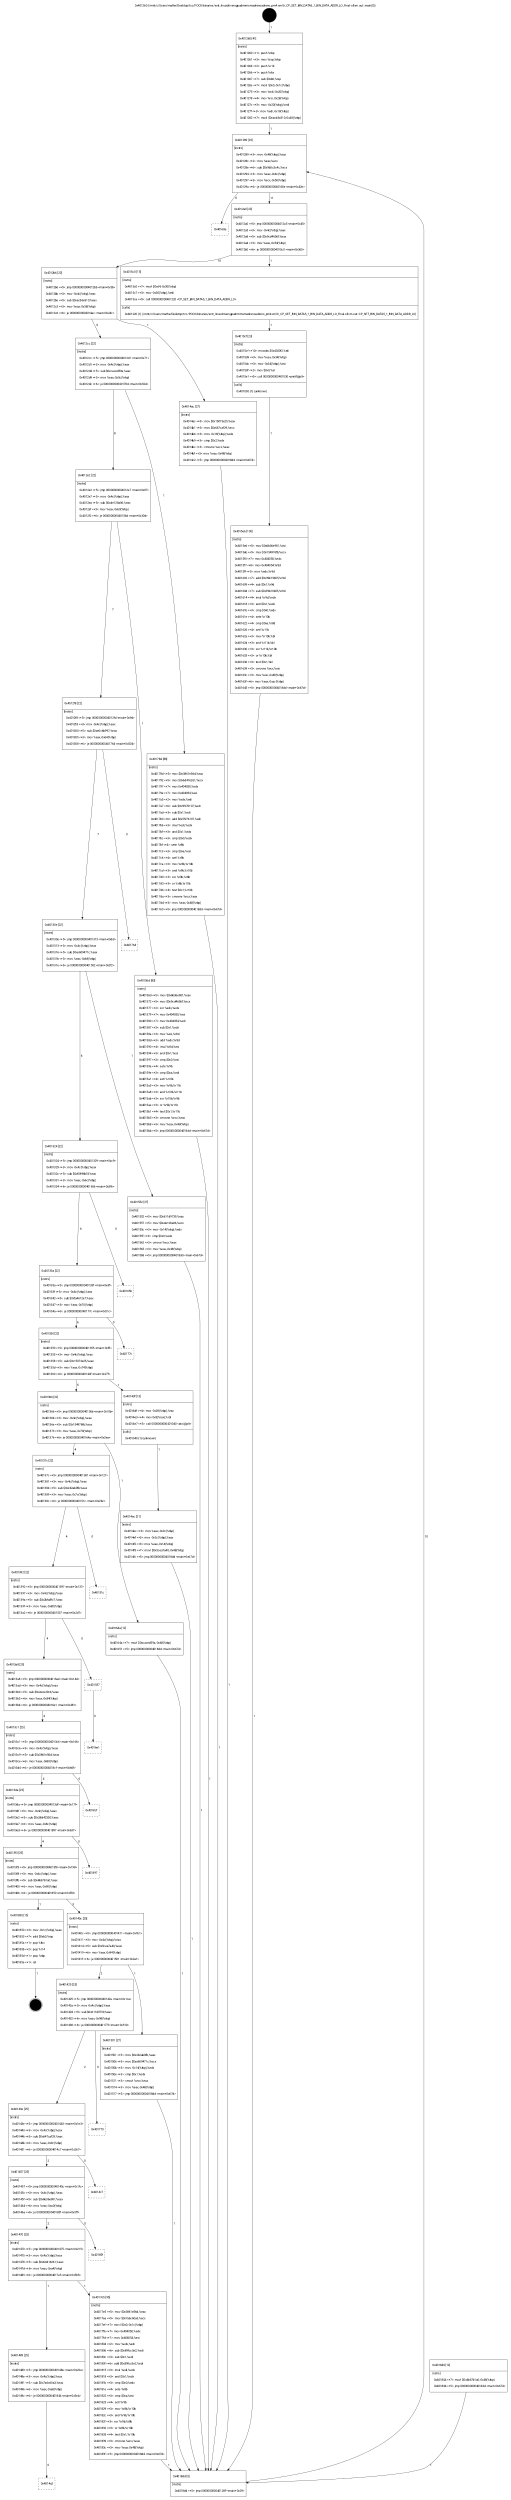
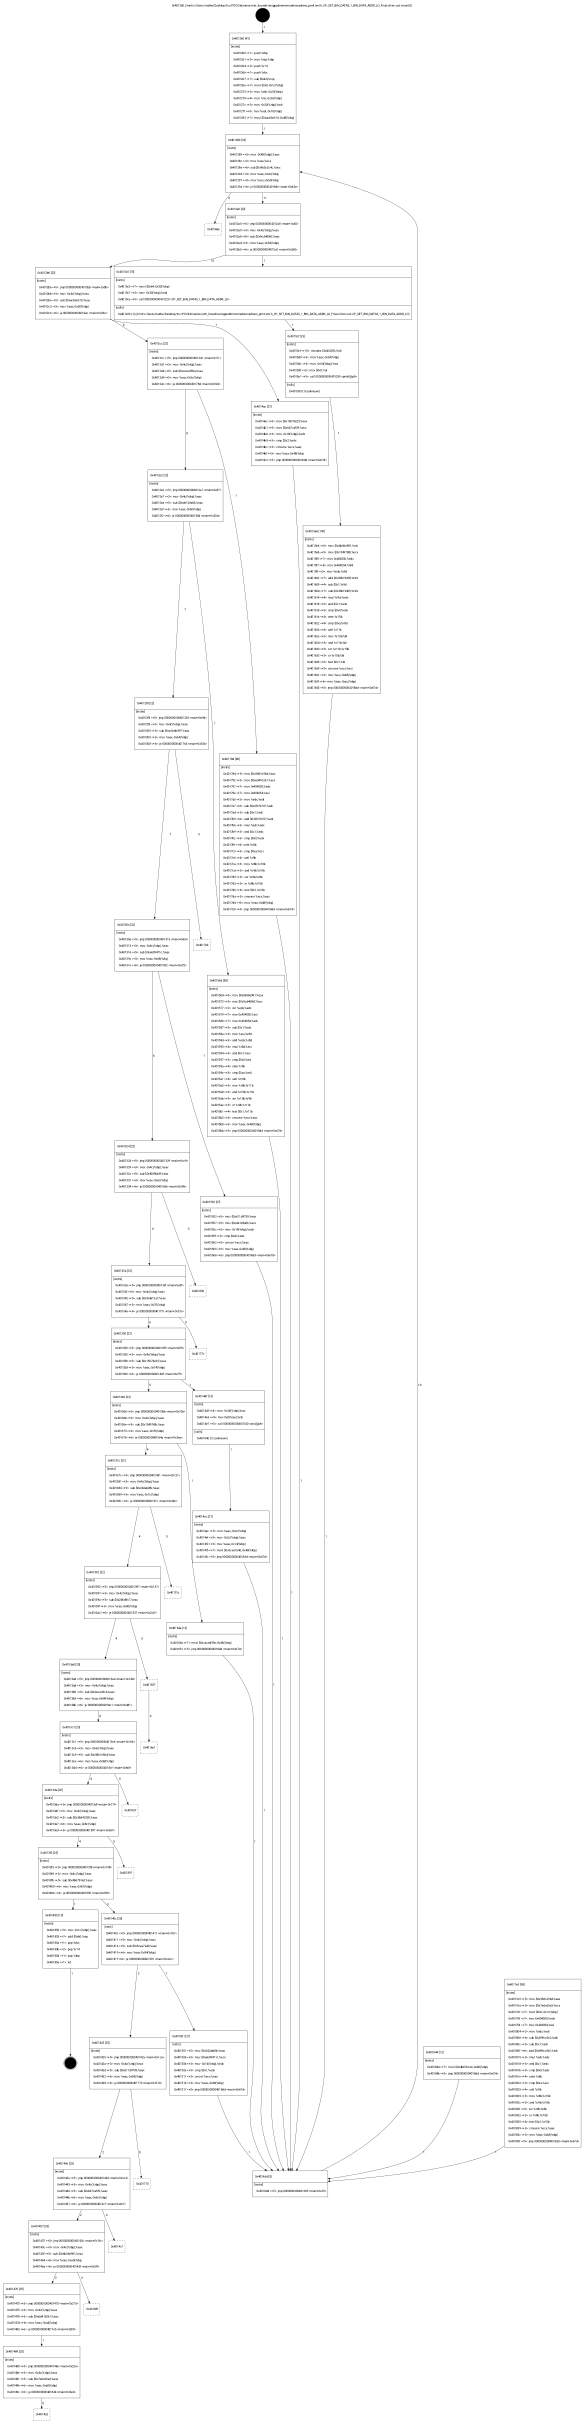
(83, 2287) -> none
